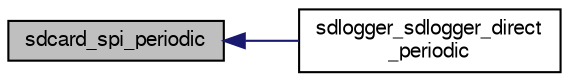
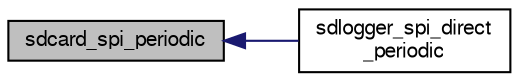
(430, 41) -> (405, 41)
